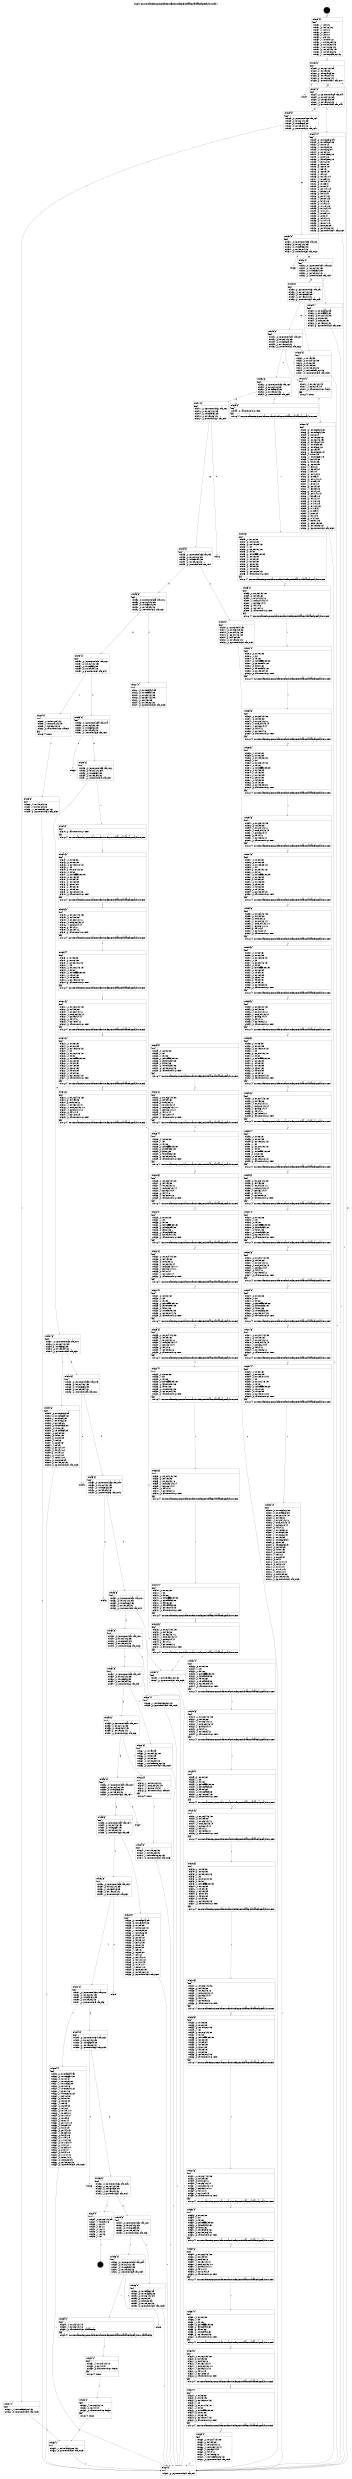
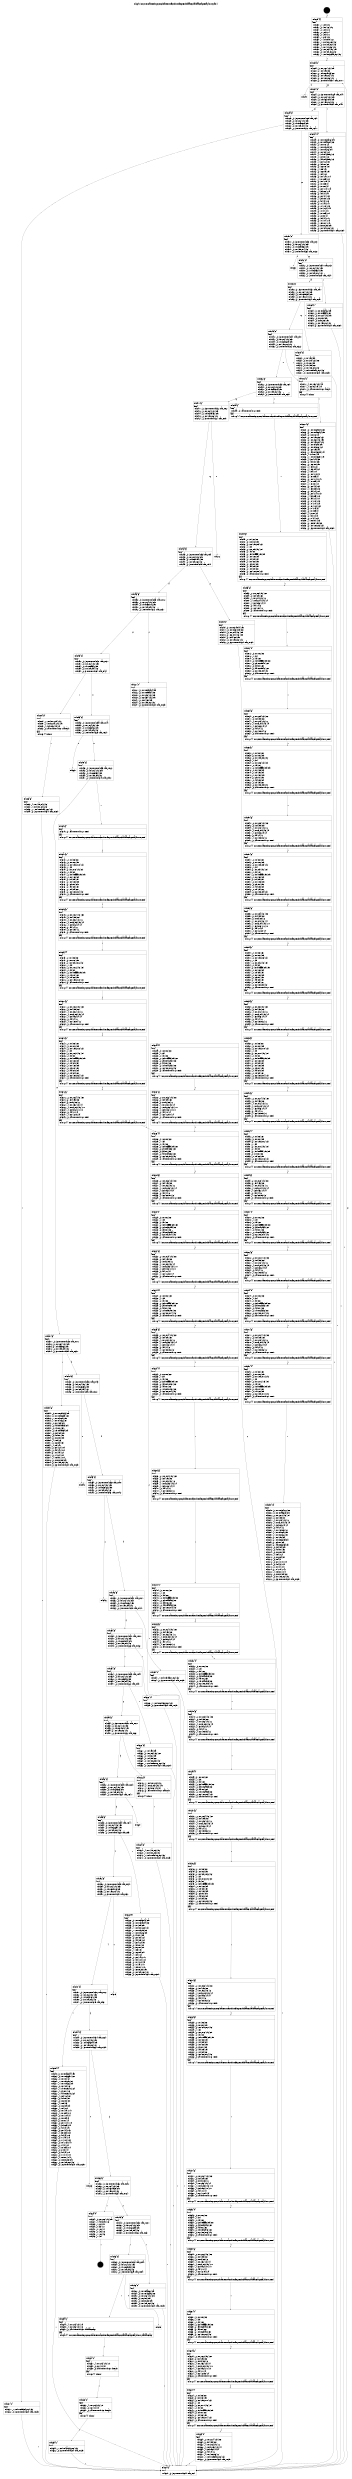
(178, 1662) -> (212, 1657)
(44, 2427) -> (60, 2467)
